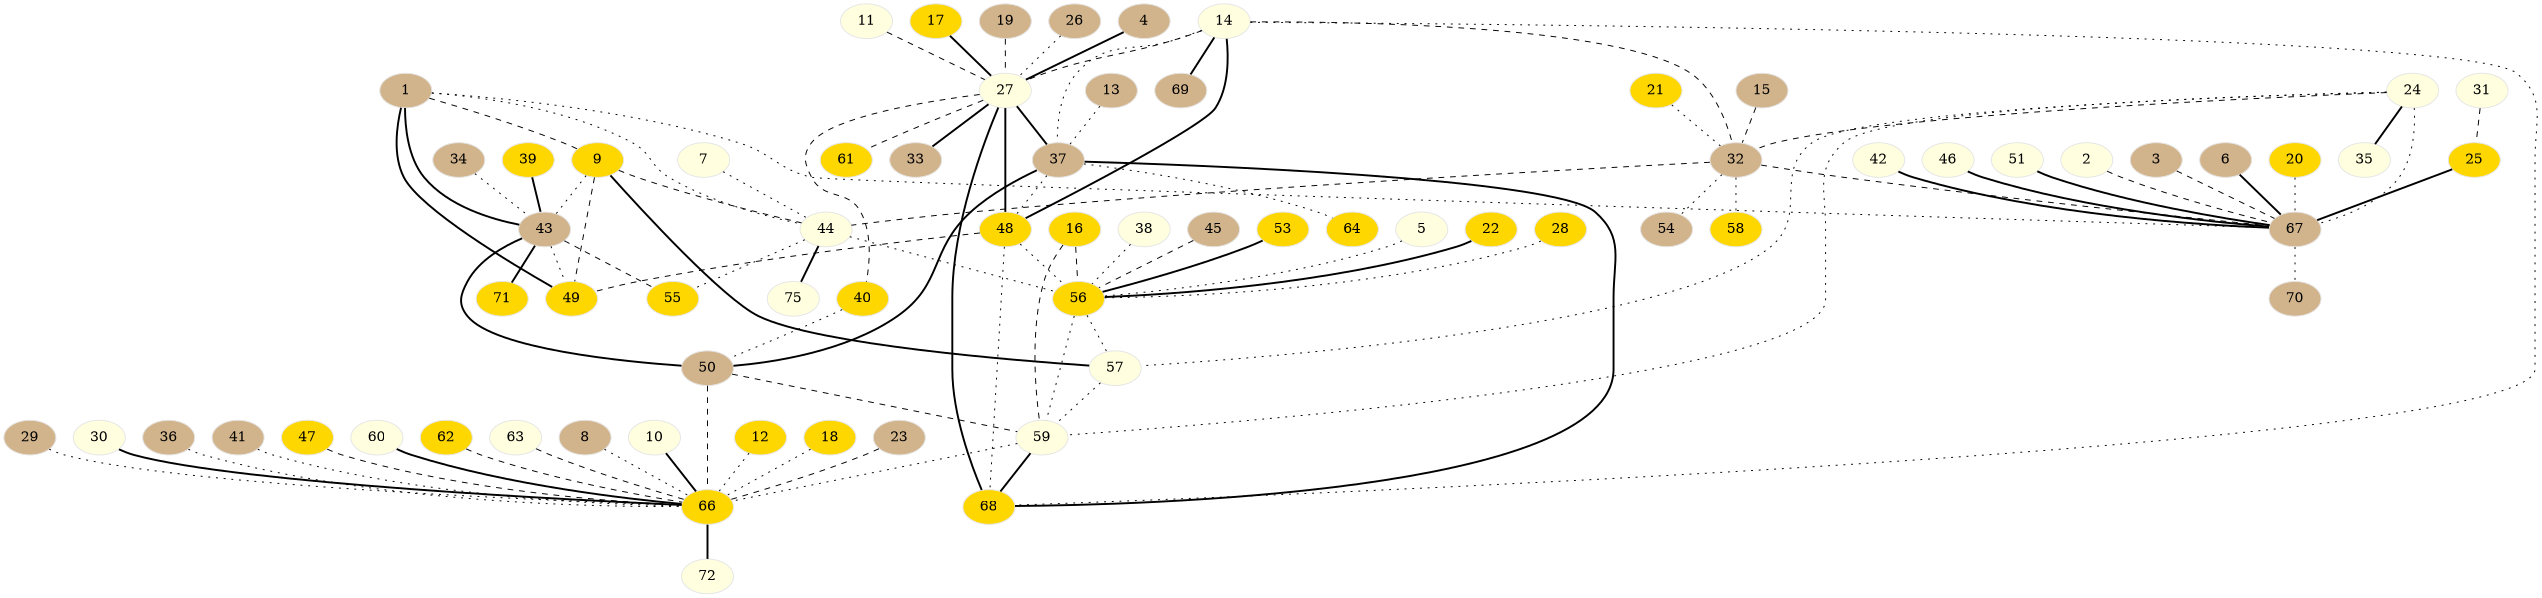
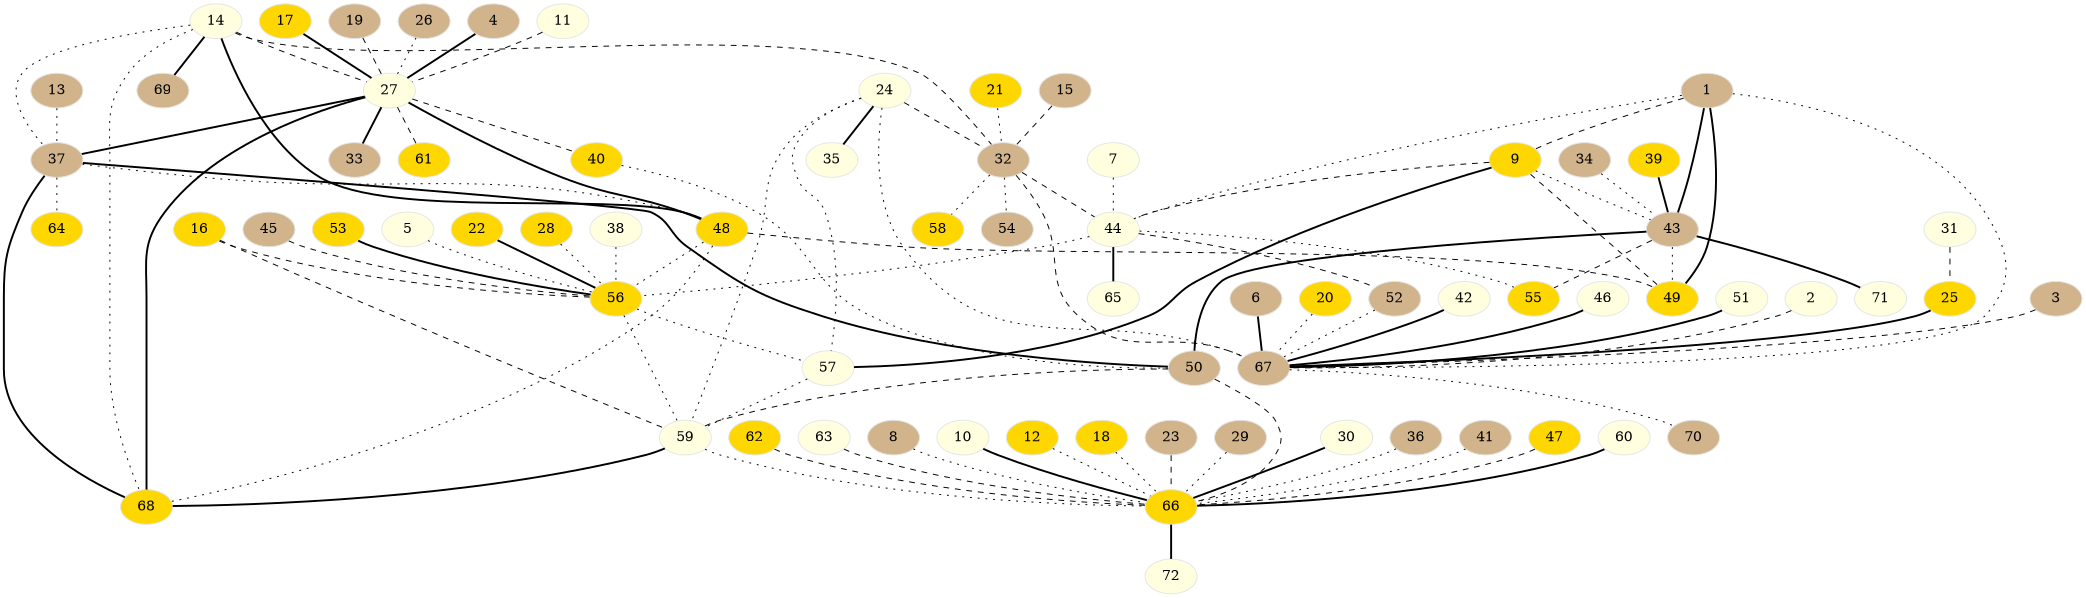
(502, 299) -> (1881, 299)
(793, 299) -> (1113, 299)
none -> (1395, 299)
